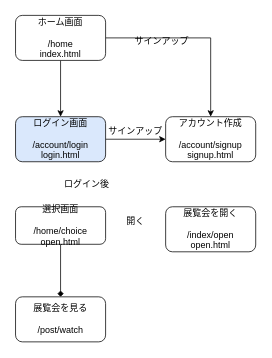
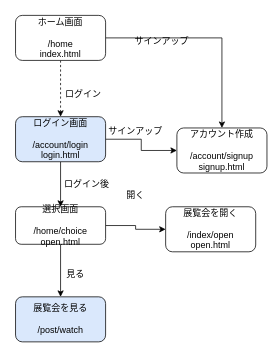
(60, 86) -> (60, 86)
none -> (83, 94)
(210, 139) -> (222, 150)
none -> (60, 182)
(135, 222) -> (135, 195)
none -> (134, 225)
none -> (75, 274)
(60, 290) -> (60, 290)
(60, 319) -> (60, 319)
